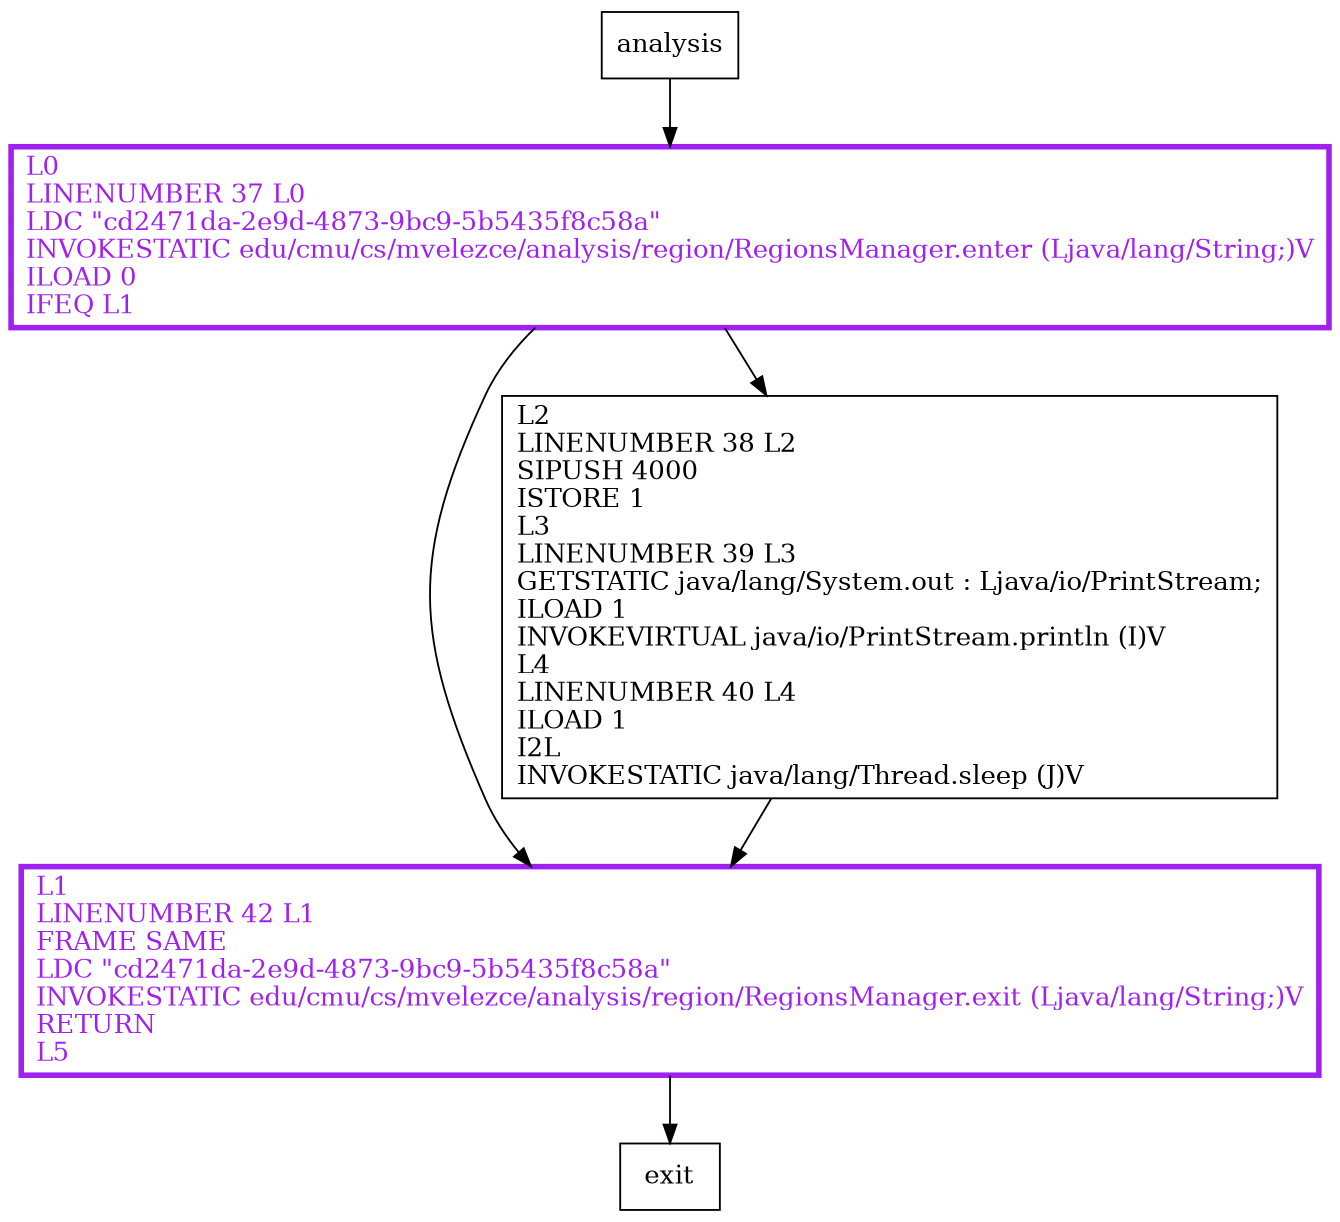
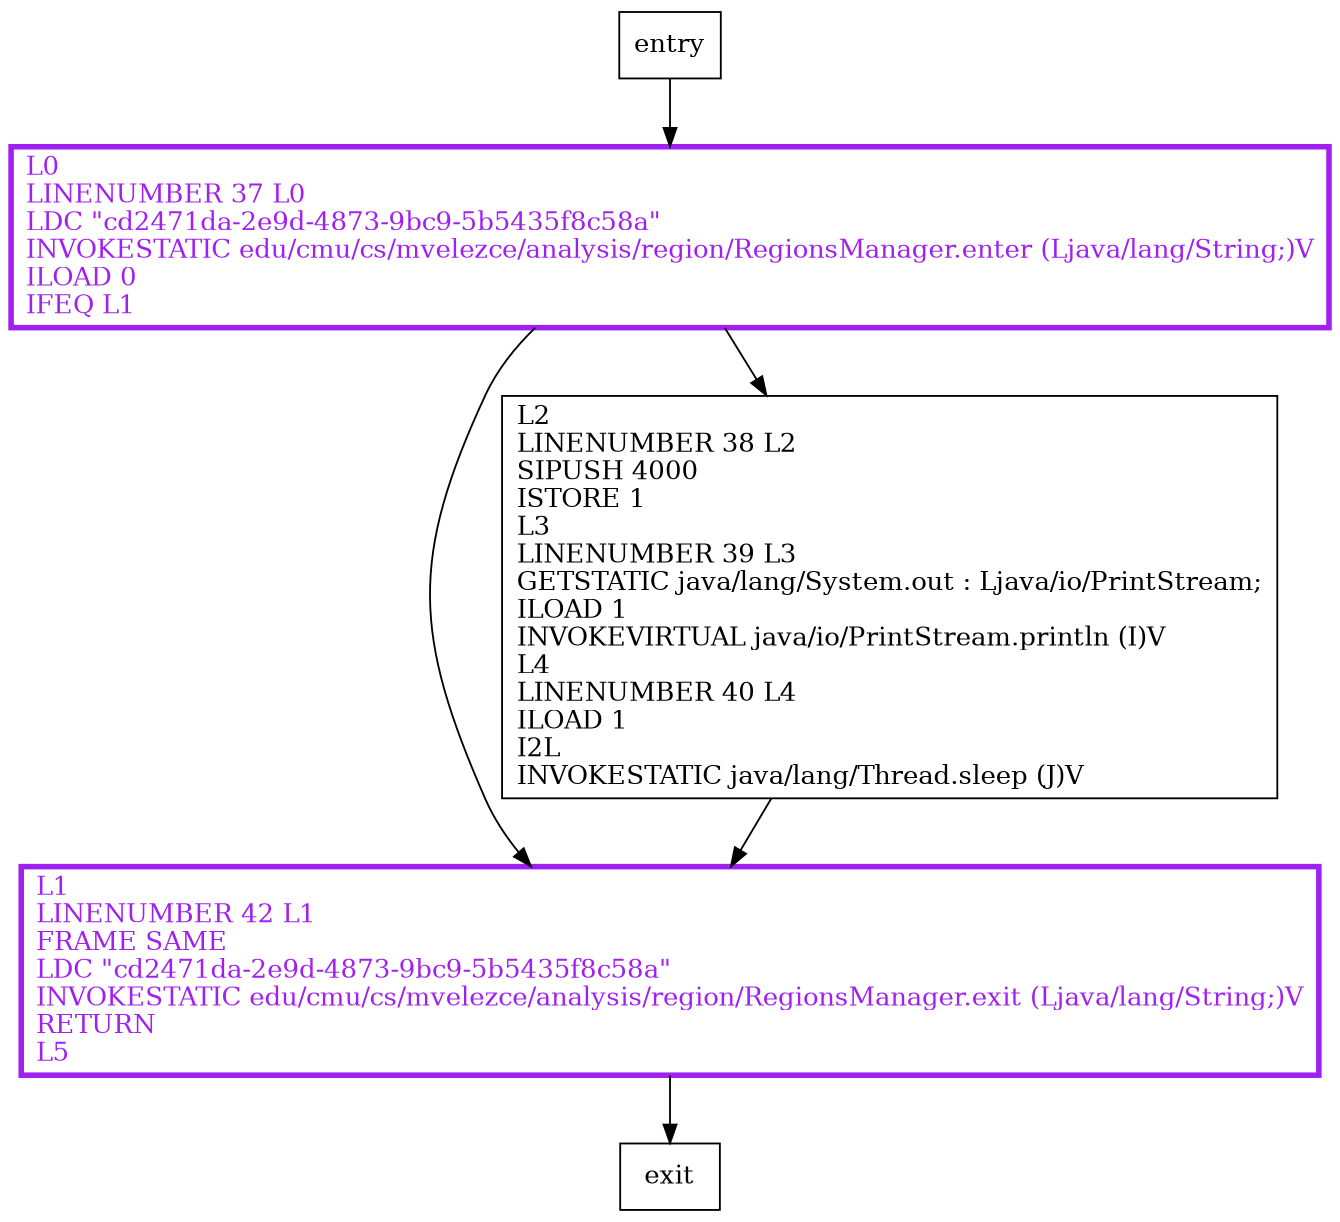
(670, 45) -> (670, 45)
